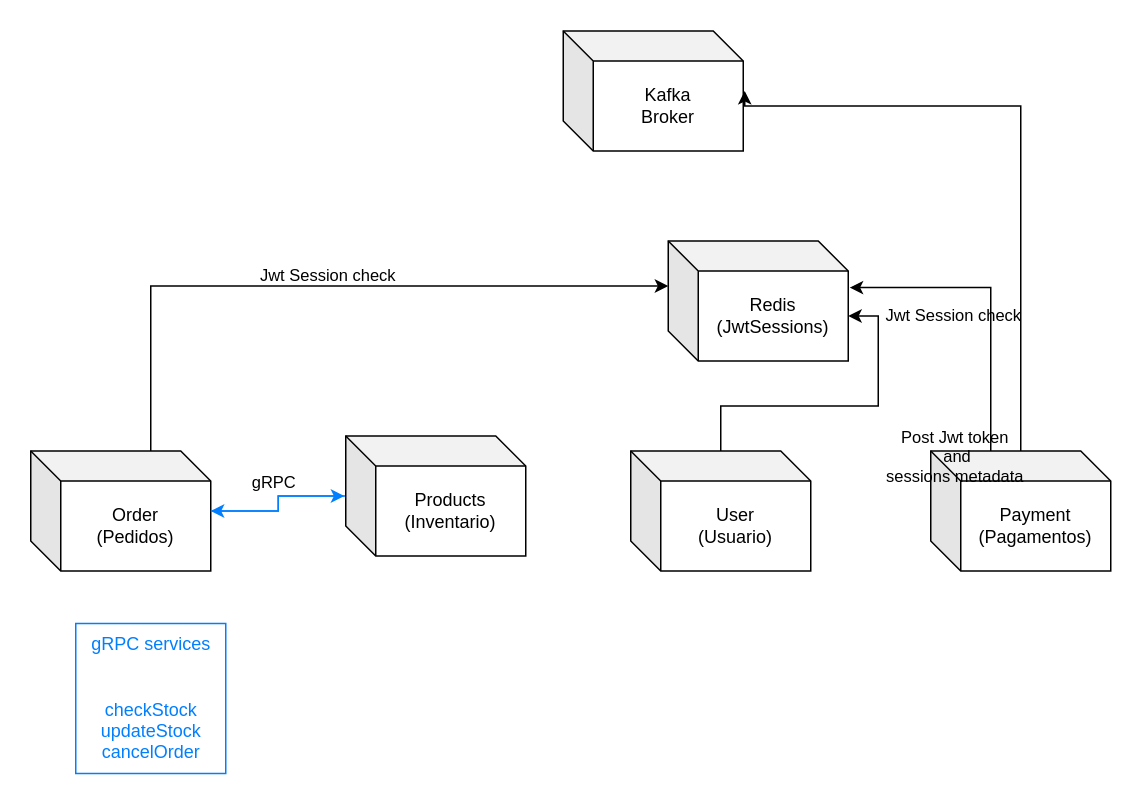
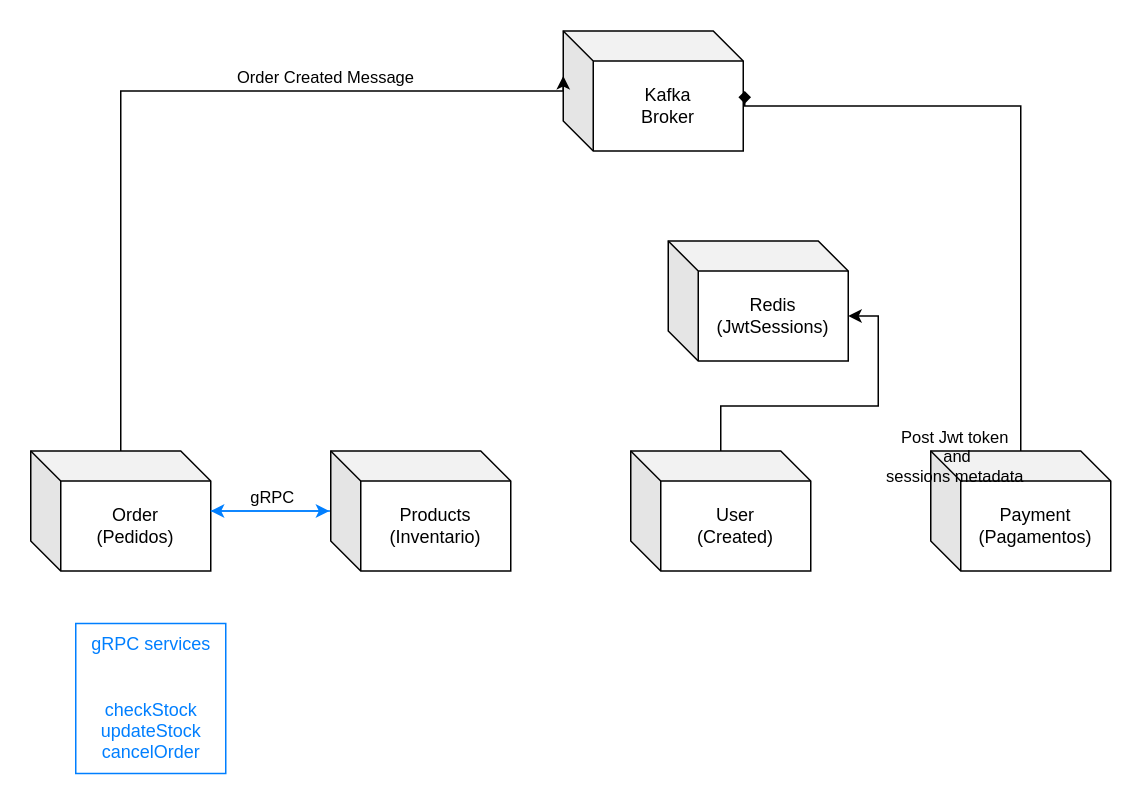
none -> (164, 91)
(745, 102) -> (745, 103)
(322, 286) -> none
(991, 303) -> none
(436, 496) -> (421, 511)
(736, 526) -> (736, 526)
